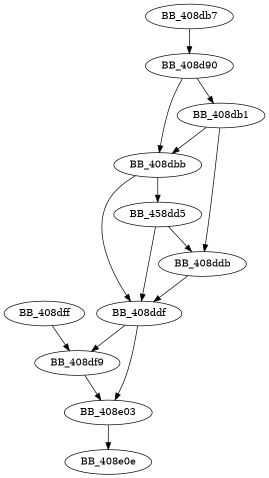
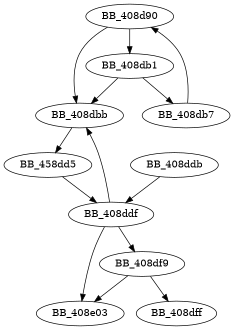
(213, 186) -> (155, 88)
(102, 231) -> (103, 167)
(178, 237) -> none
(59, 335) -> (157, 286)
(108, 462) -> none
